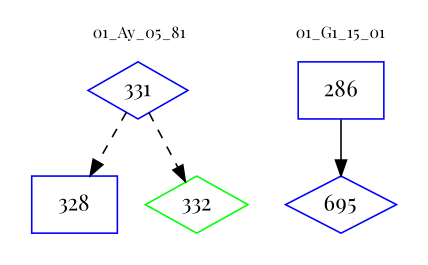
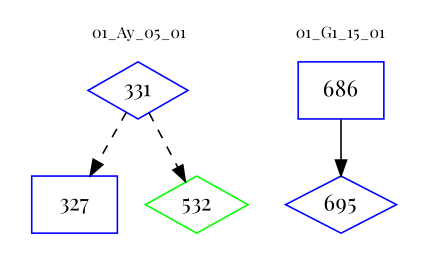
(140, 34) -> (140, 34)
(341, 90) -> (341, 90)
(75, 205) -> (75, 205)
(197, 205) -> (197, 205)
